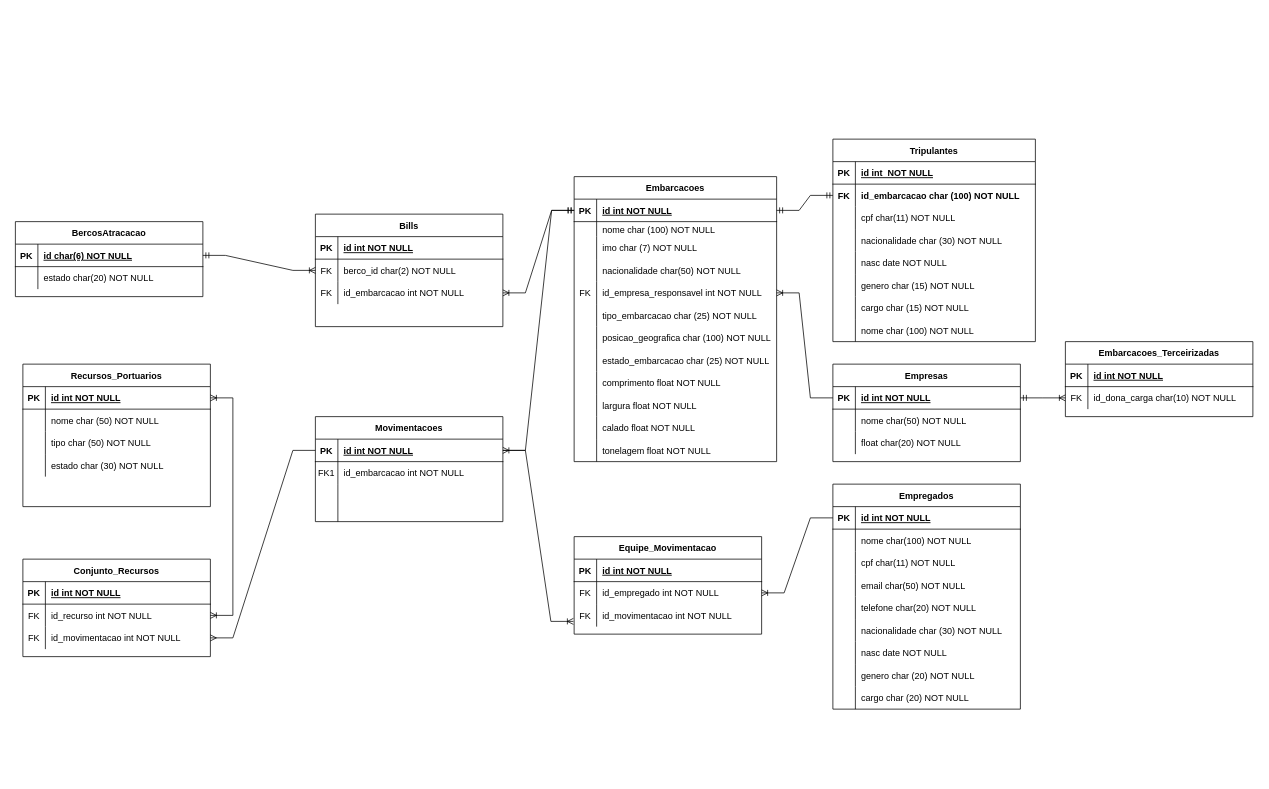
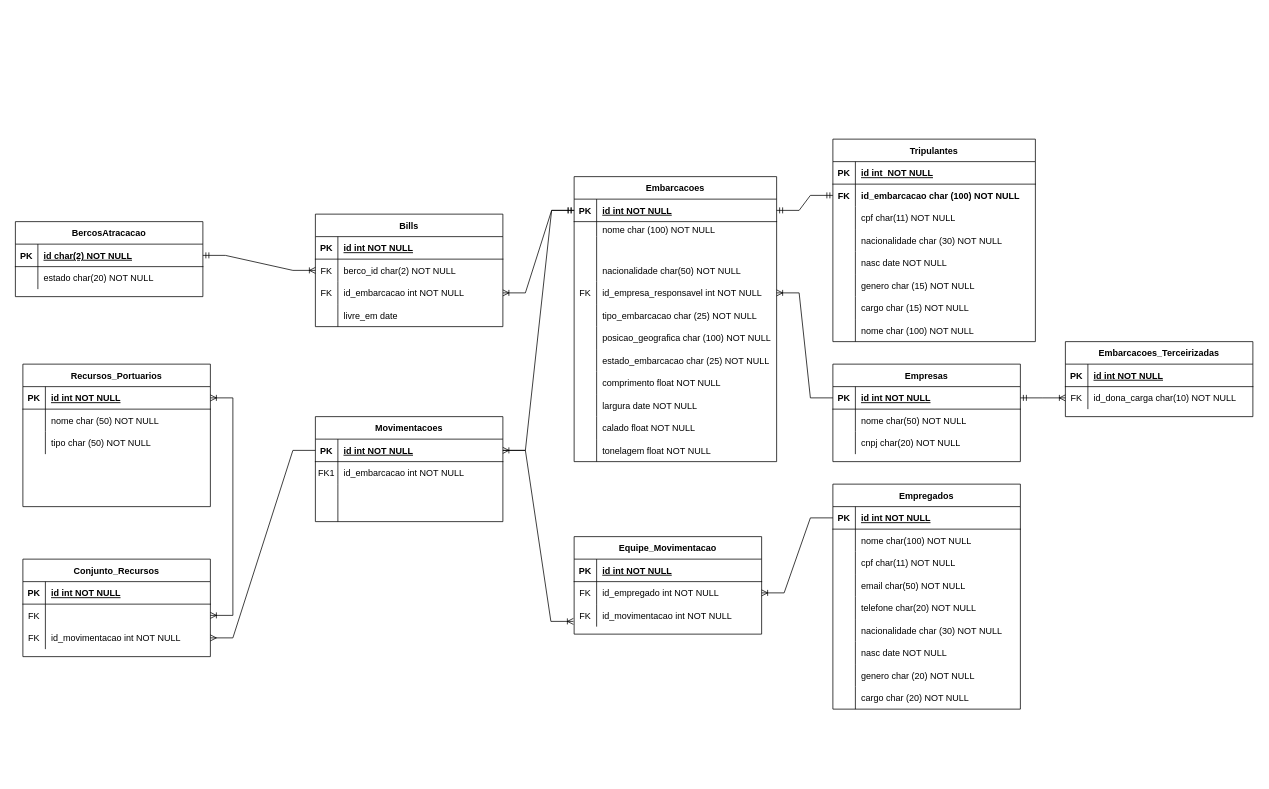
(687, 248) -> none
(87, 256) -> (87, 256)
none -> (420, 315)
(652, 406) -> (650, 406)
(914, 443) -> (913, 443)
(128, 465) -> none
(128, 615) -> none
